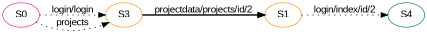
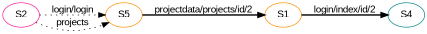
(21, 15) -> (21, 15)
(124, 15) -> (124, 15)
(341, 15) -> (341, 15)
